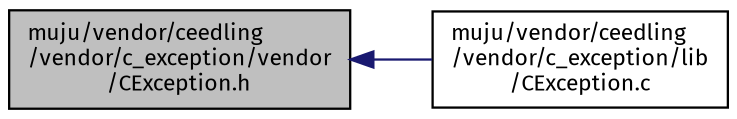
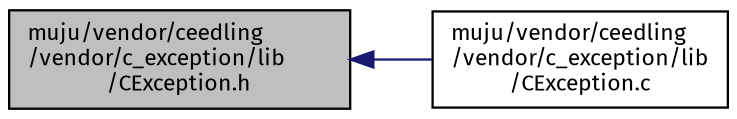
(180, 60) -> (180, 60)
